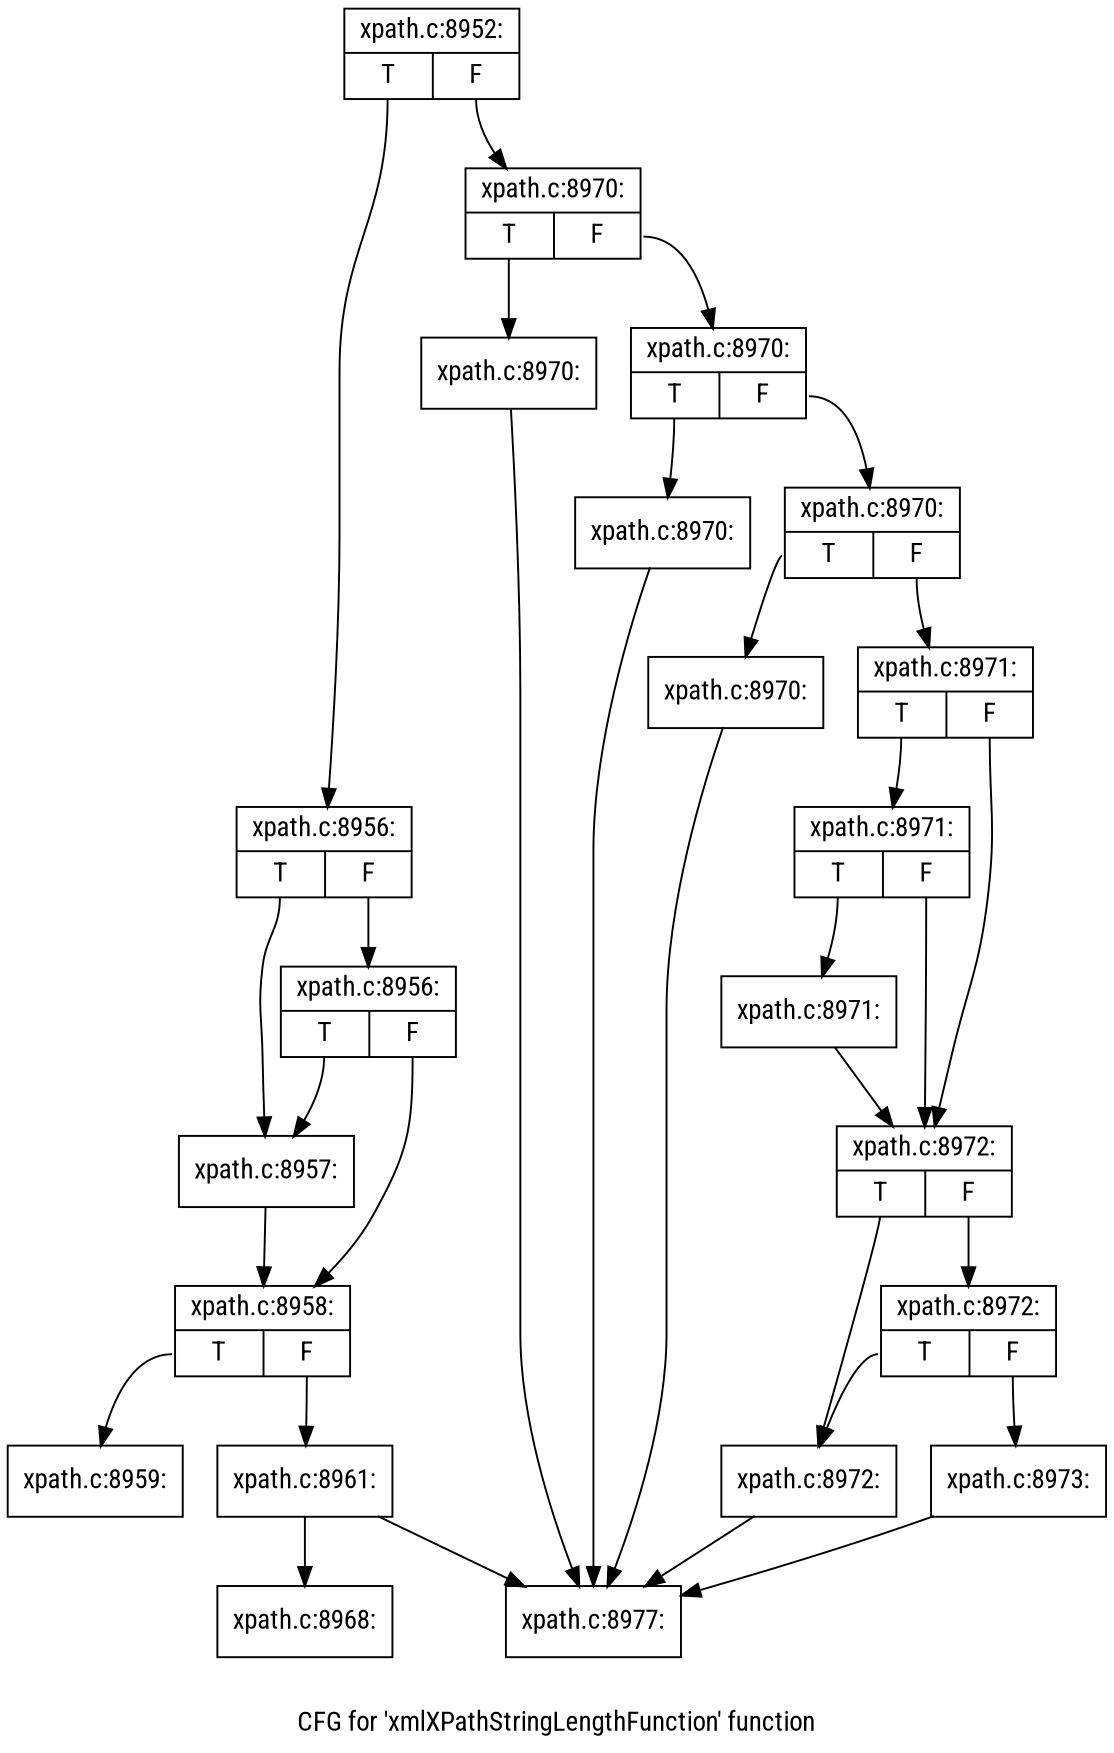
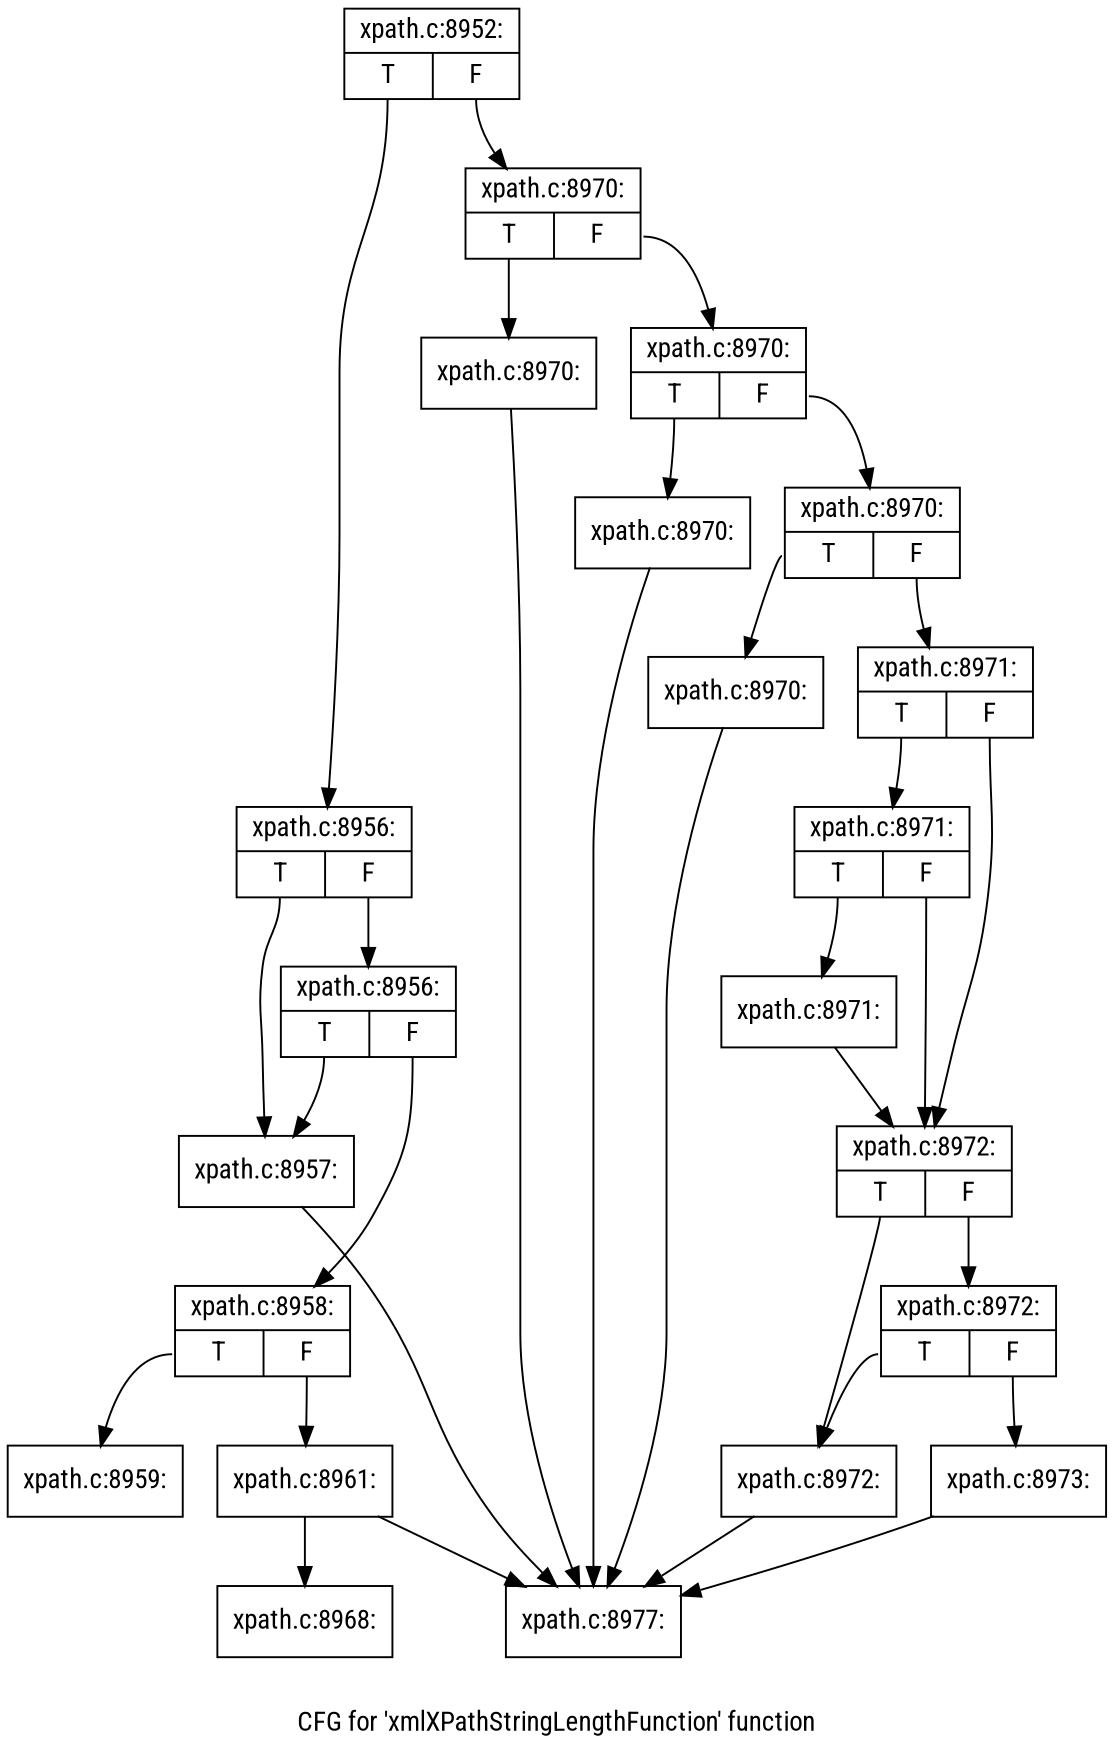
(265, 1237) -> (424, 1388)
